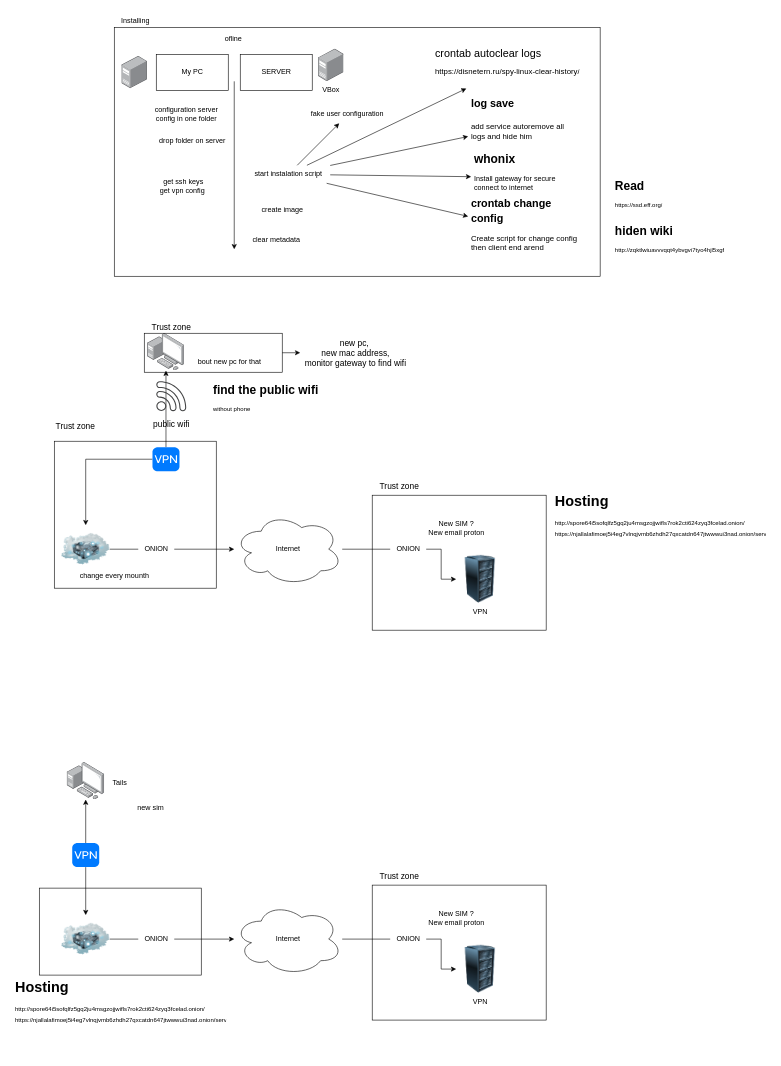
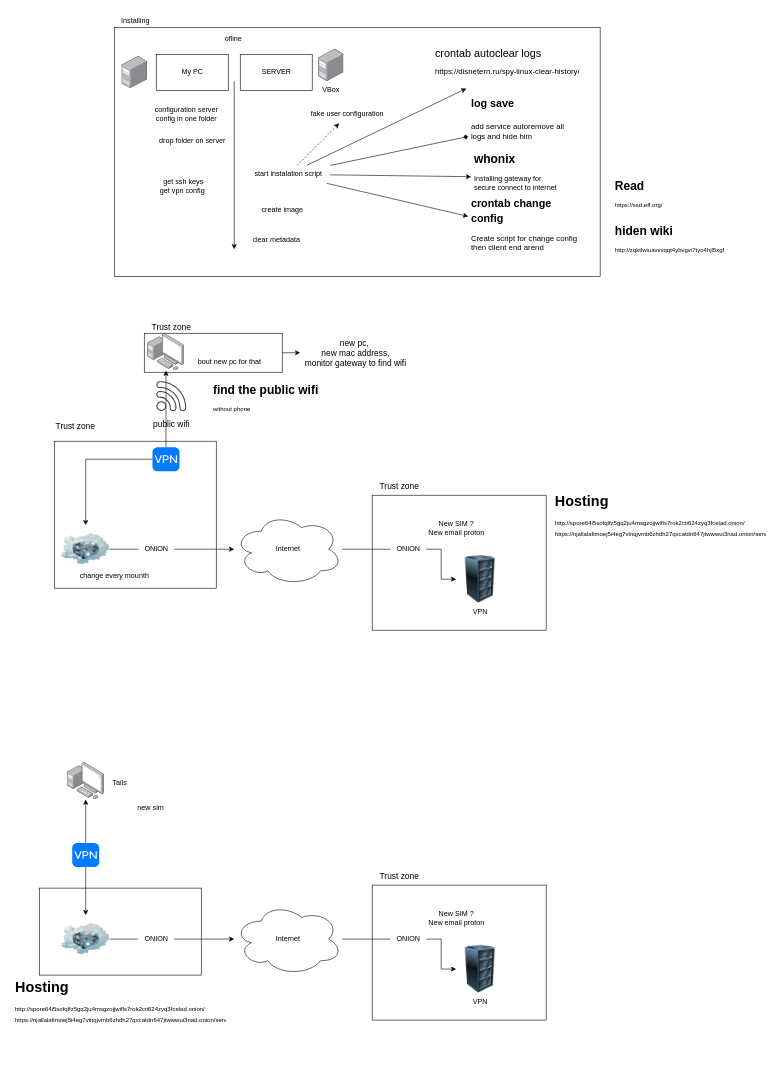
(463, 138) -> (463, 138)
(317, 146) -> (317, 146)
(517, 157) -> (517, 162)
